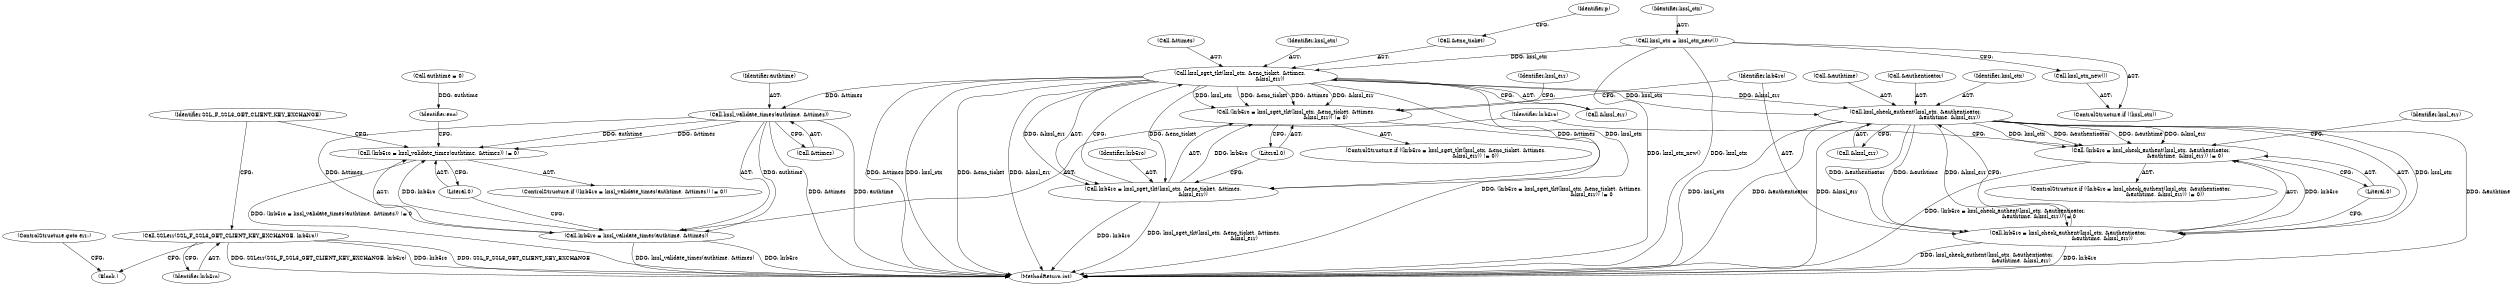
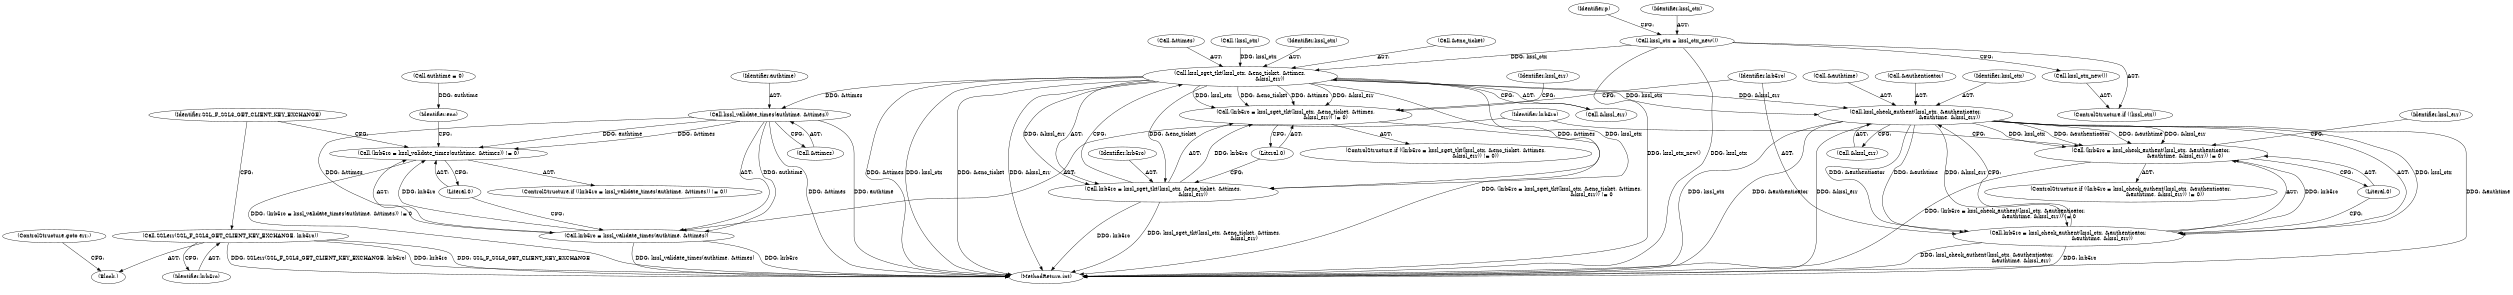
(1531, 24) -> (1633, 24)
none -> (1240, 41)
(175, 258) -> (175, 258)
